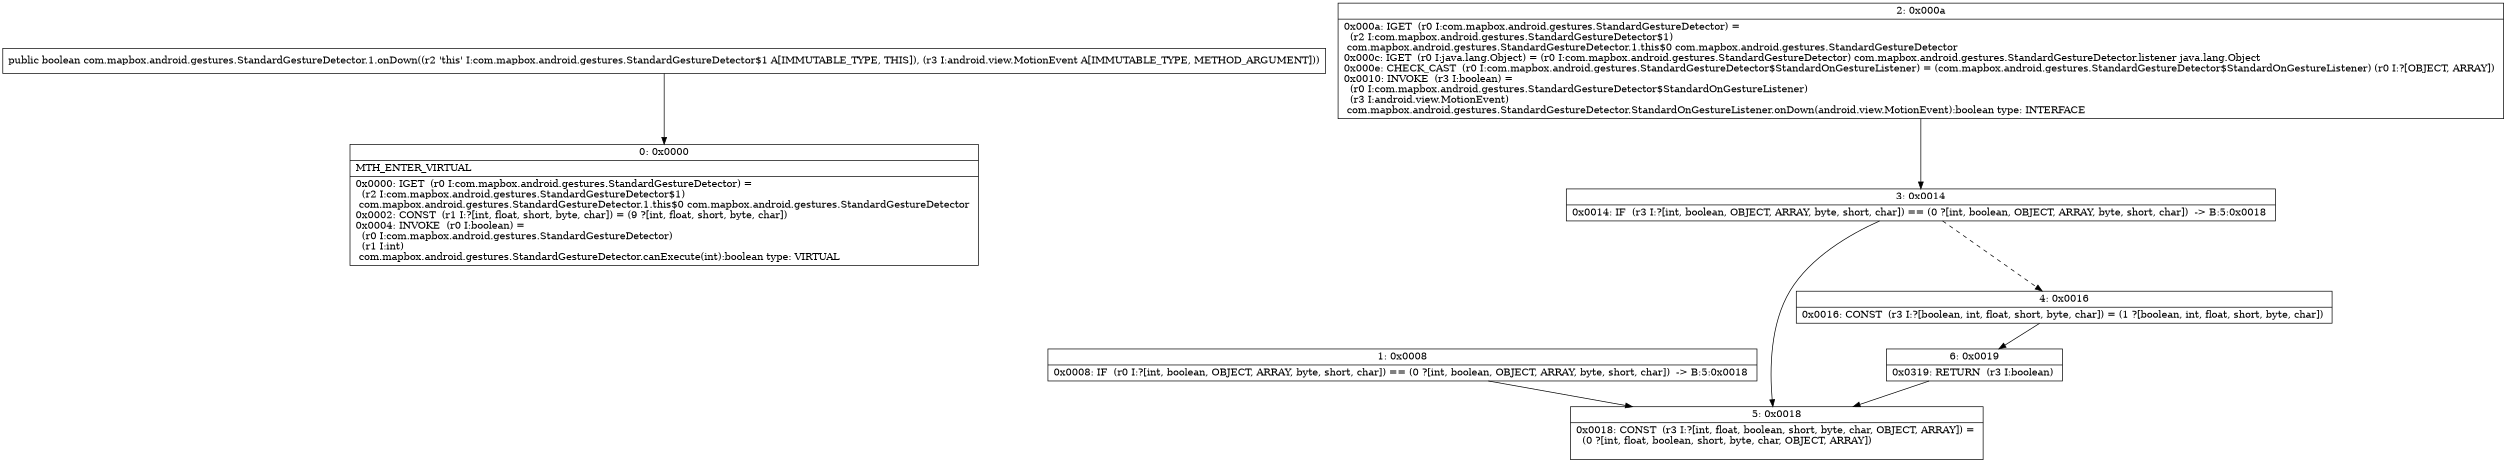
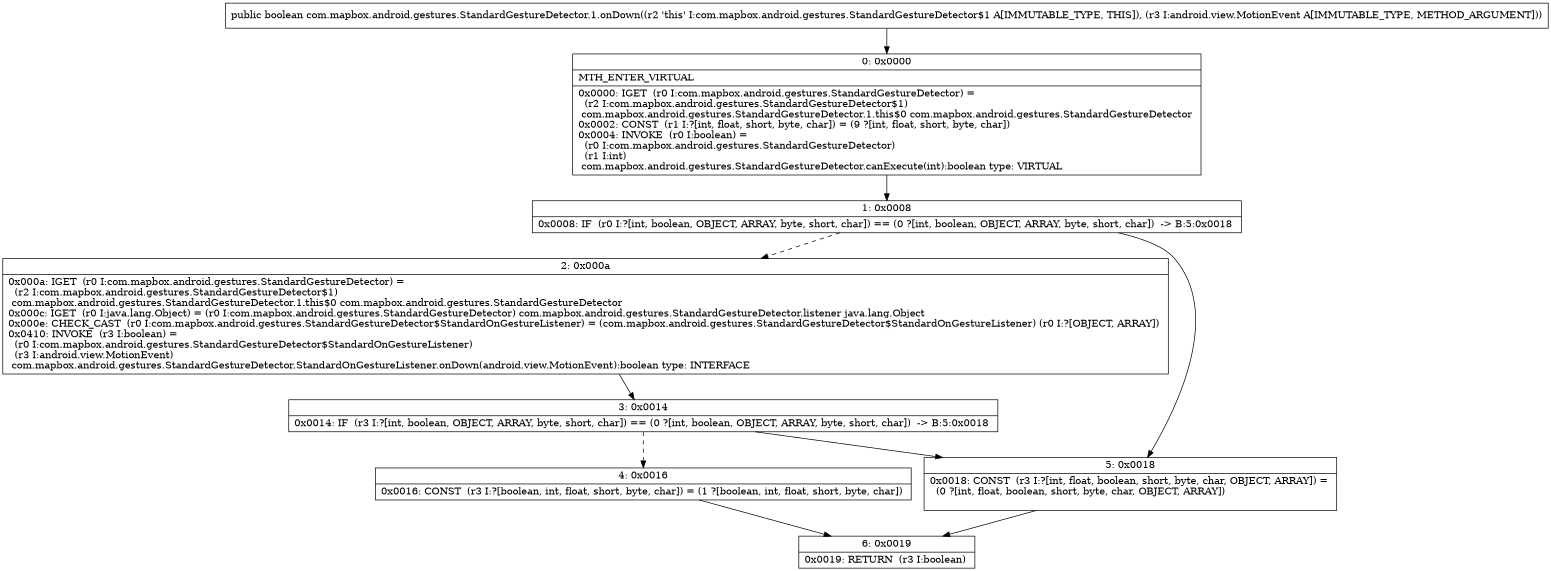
(1430, 79) -> (95, 334)
none -> (887, 184)
none -> (804, 244)
(1974, 373) -> (887, 560)
(1894, 393) -> (993, 522)
